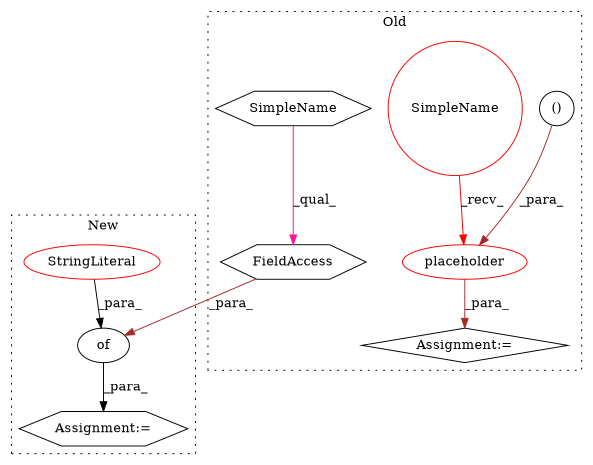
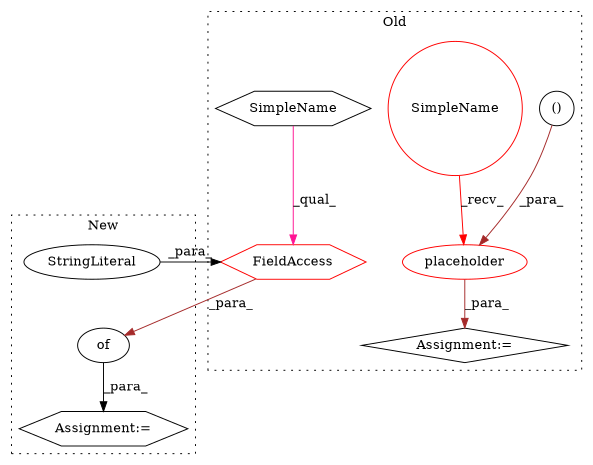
(92, 262) -> (92, 262)
(293, 262) -> (293, 262)
(97, 299) -> (186, 262)
